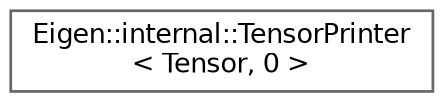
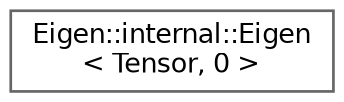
(222, 51) -> (172, 51)
